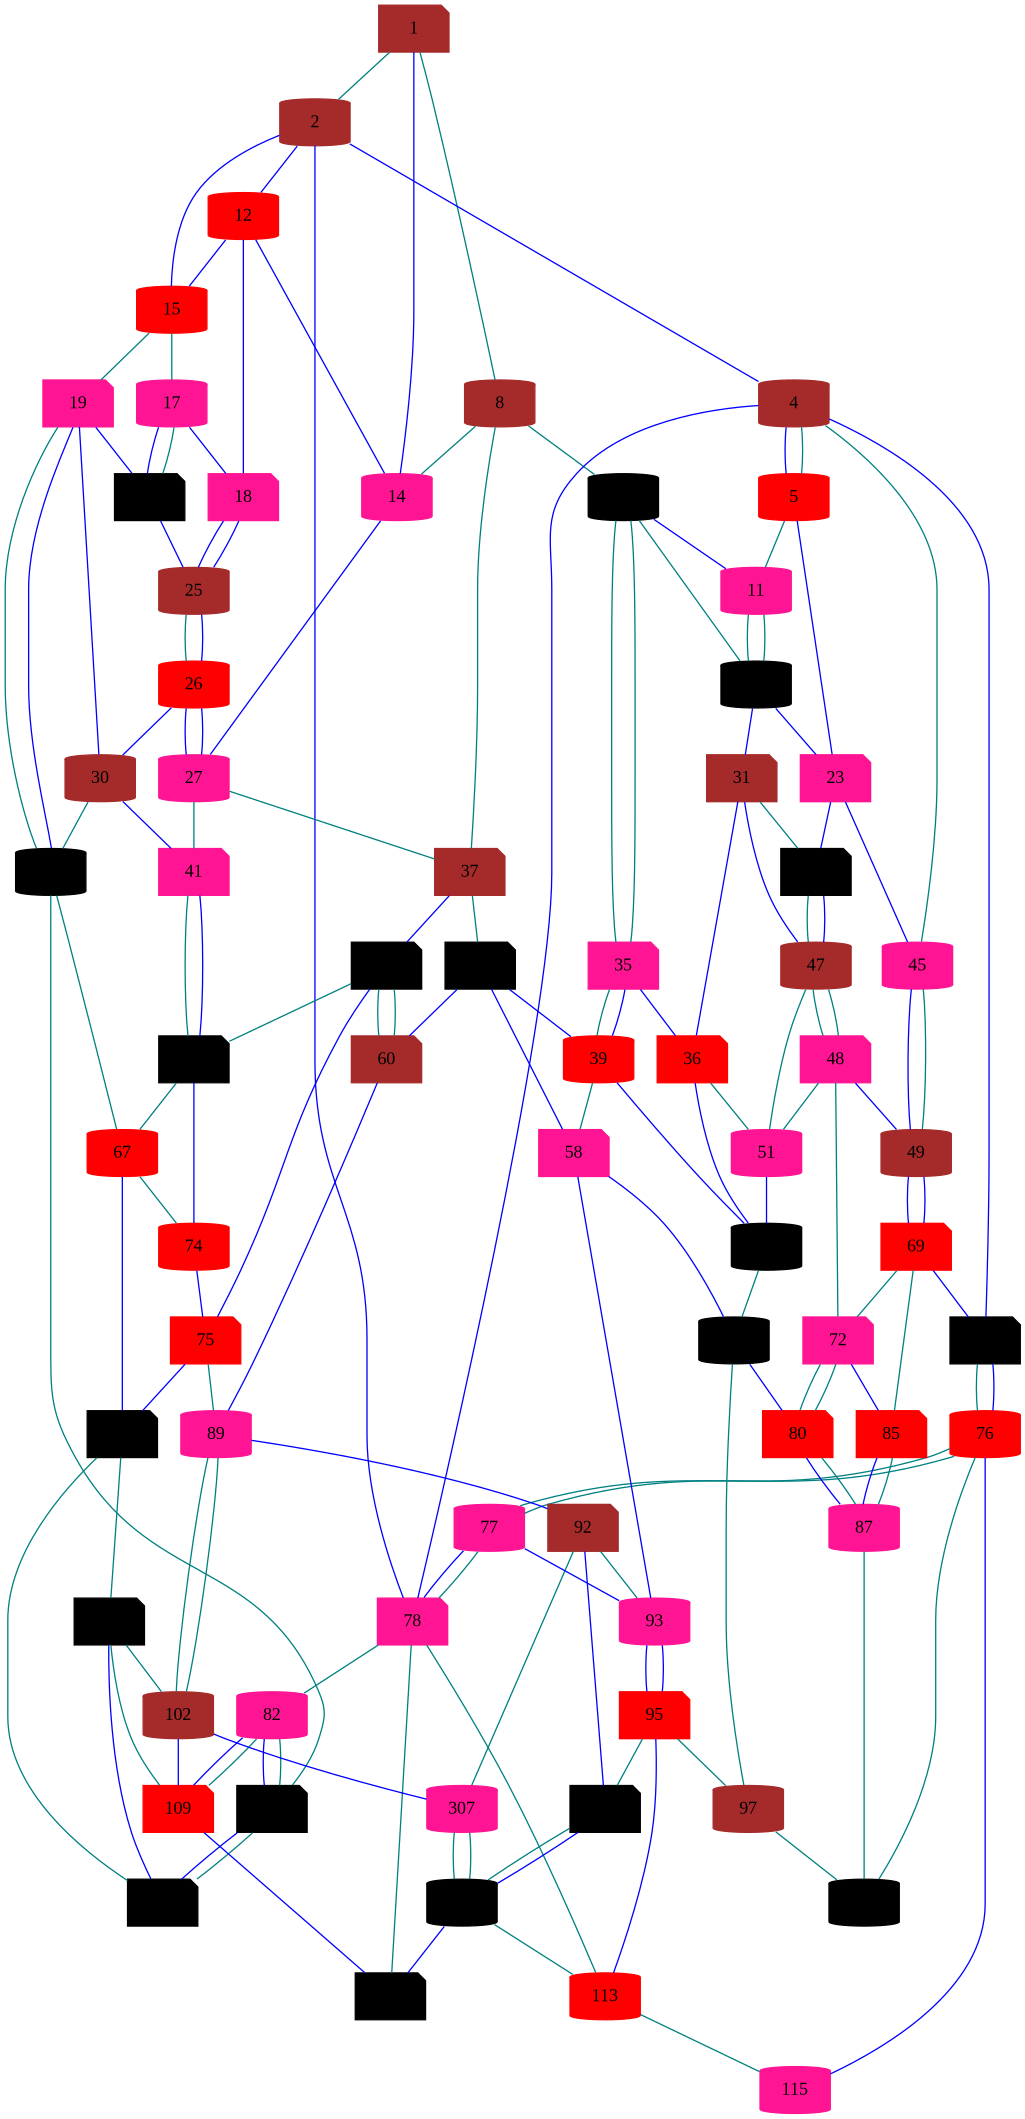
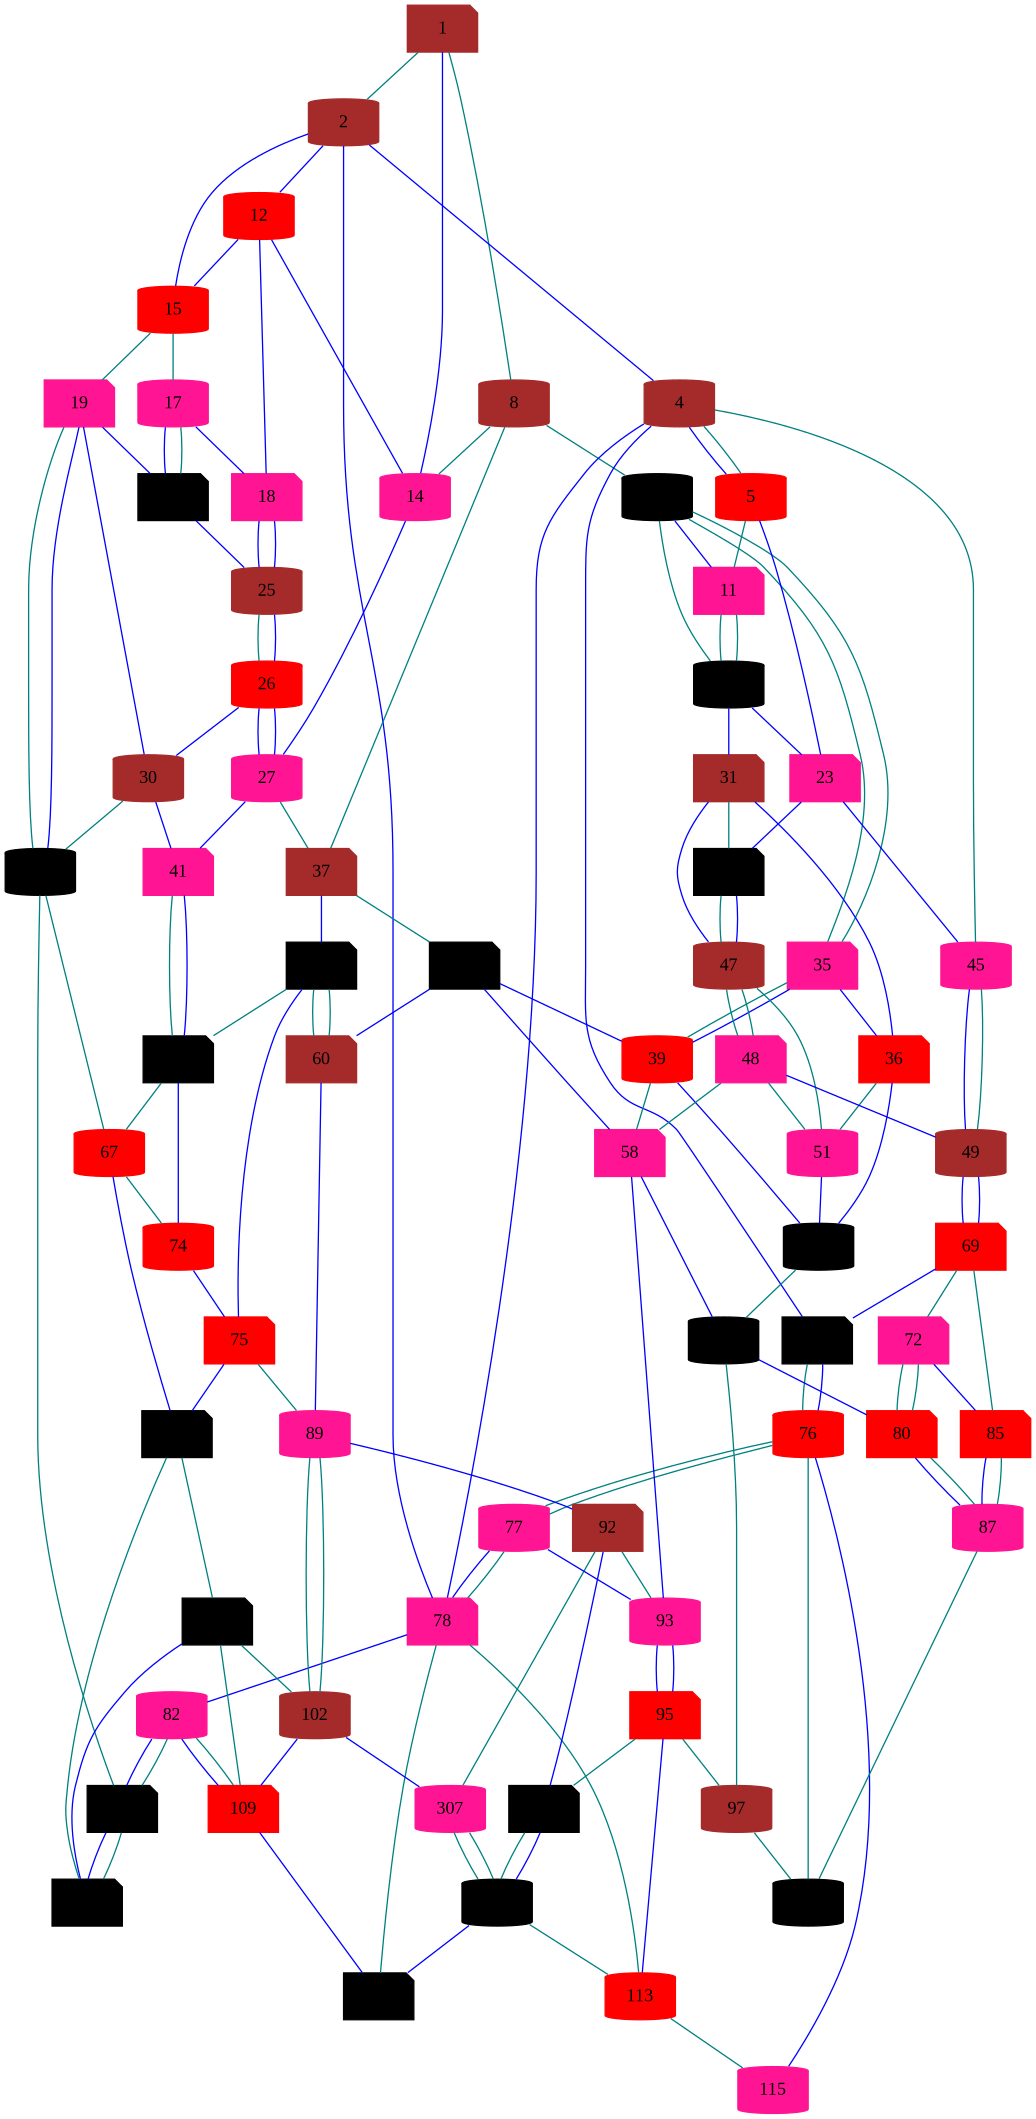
(756, 591) -> (729, 591)
(194, 825) -> (223, 825)
(837, 1200) -> (689, 1107)
(341, 1669) -> (297, 1672)
